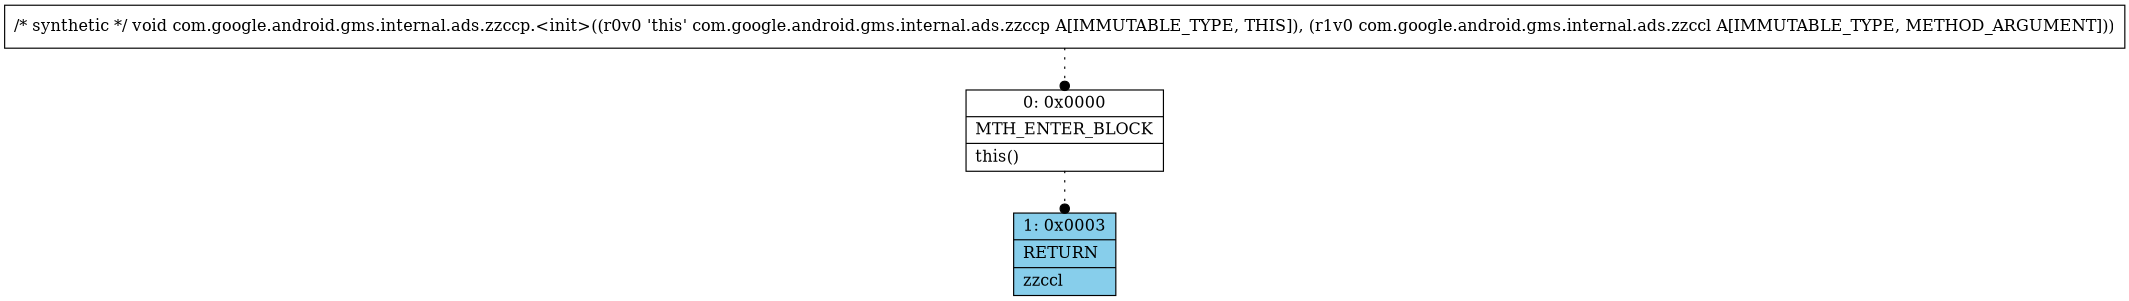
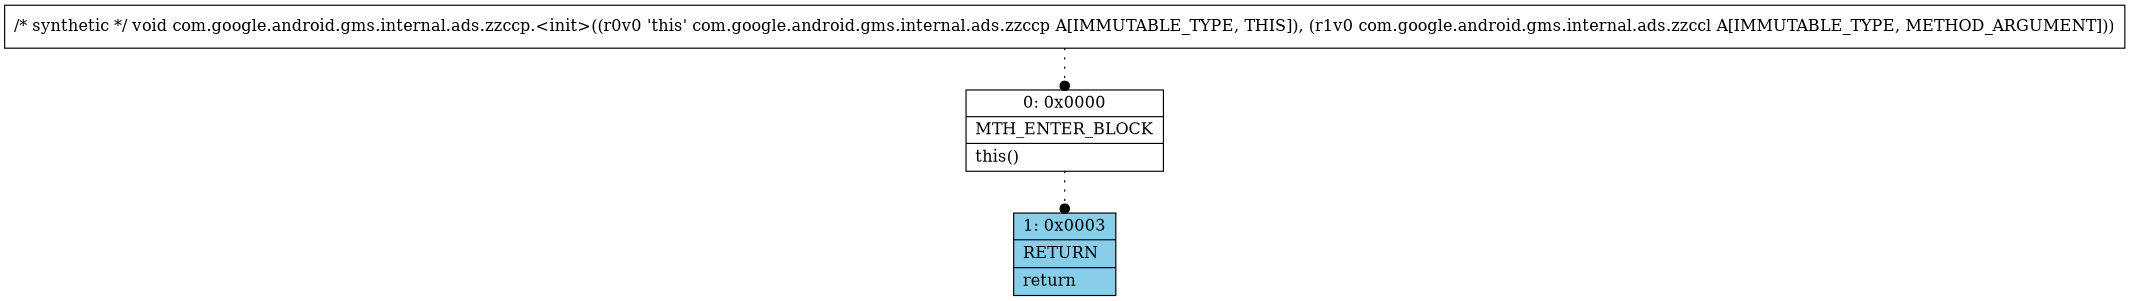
(1043, 281) -> (1050, 281)
